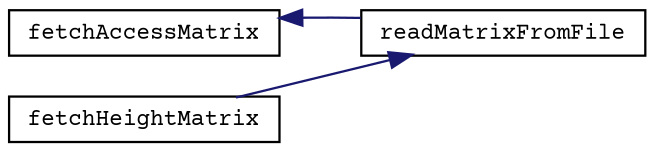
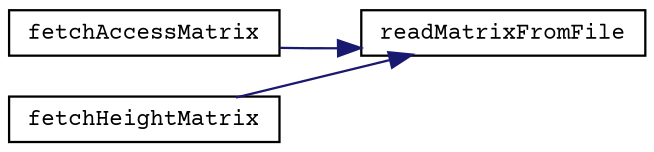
(332, 18) -> (309, 48)
